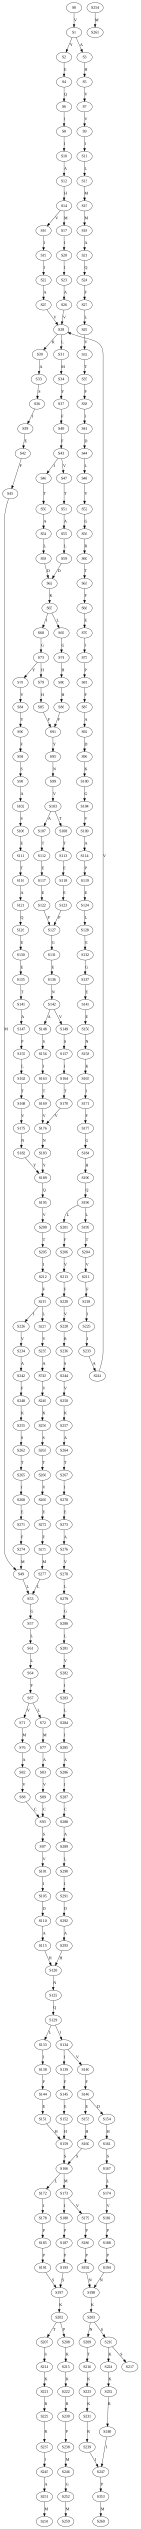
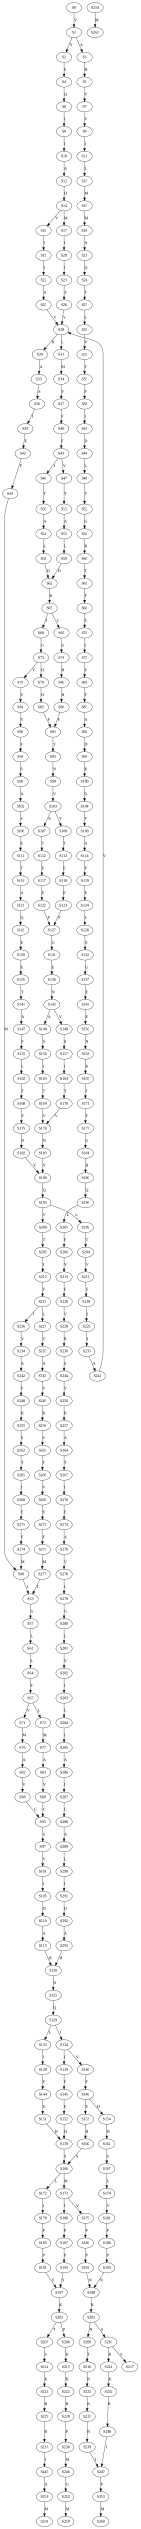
(85, 1214) -> (66, 1211)
